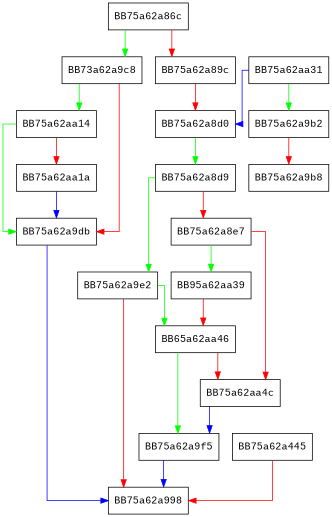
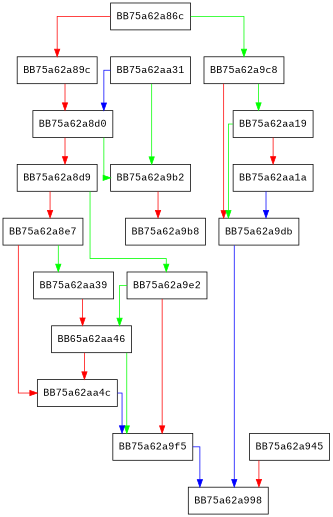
(102, 70) -> (244, 70)
(56, 124) -> (273, 124)
(195, 147) -> (65, 147)
none -> (104, 158)
(211, 285) -> (74, 285)
(124, 389) -> (162, 362)
(272, 447) -> (290, 447)
